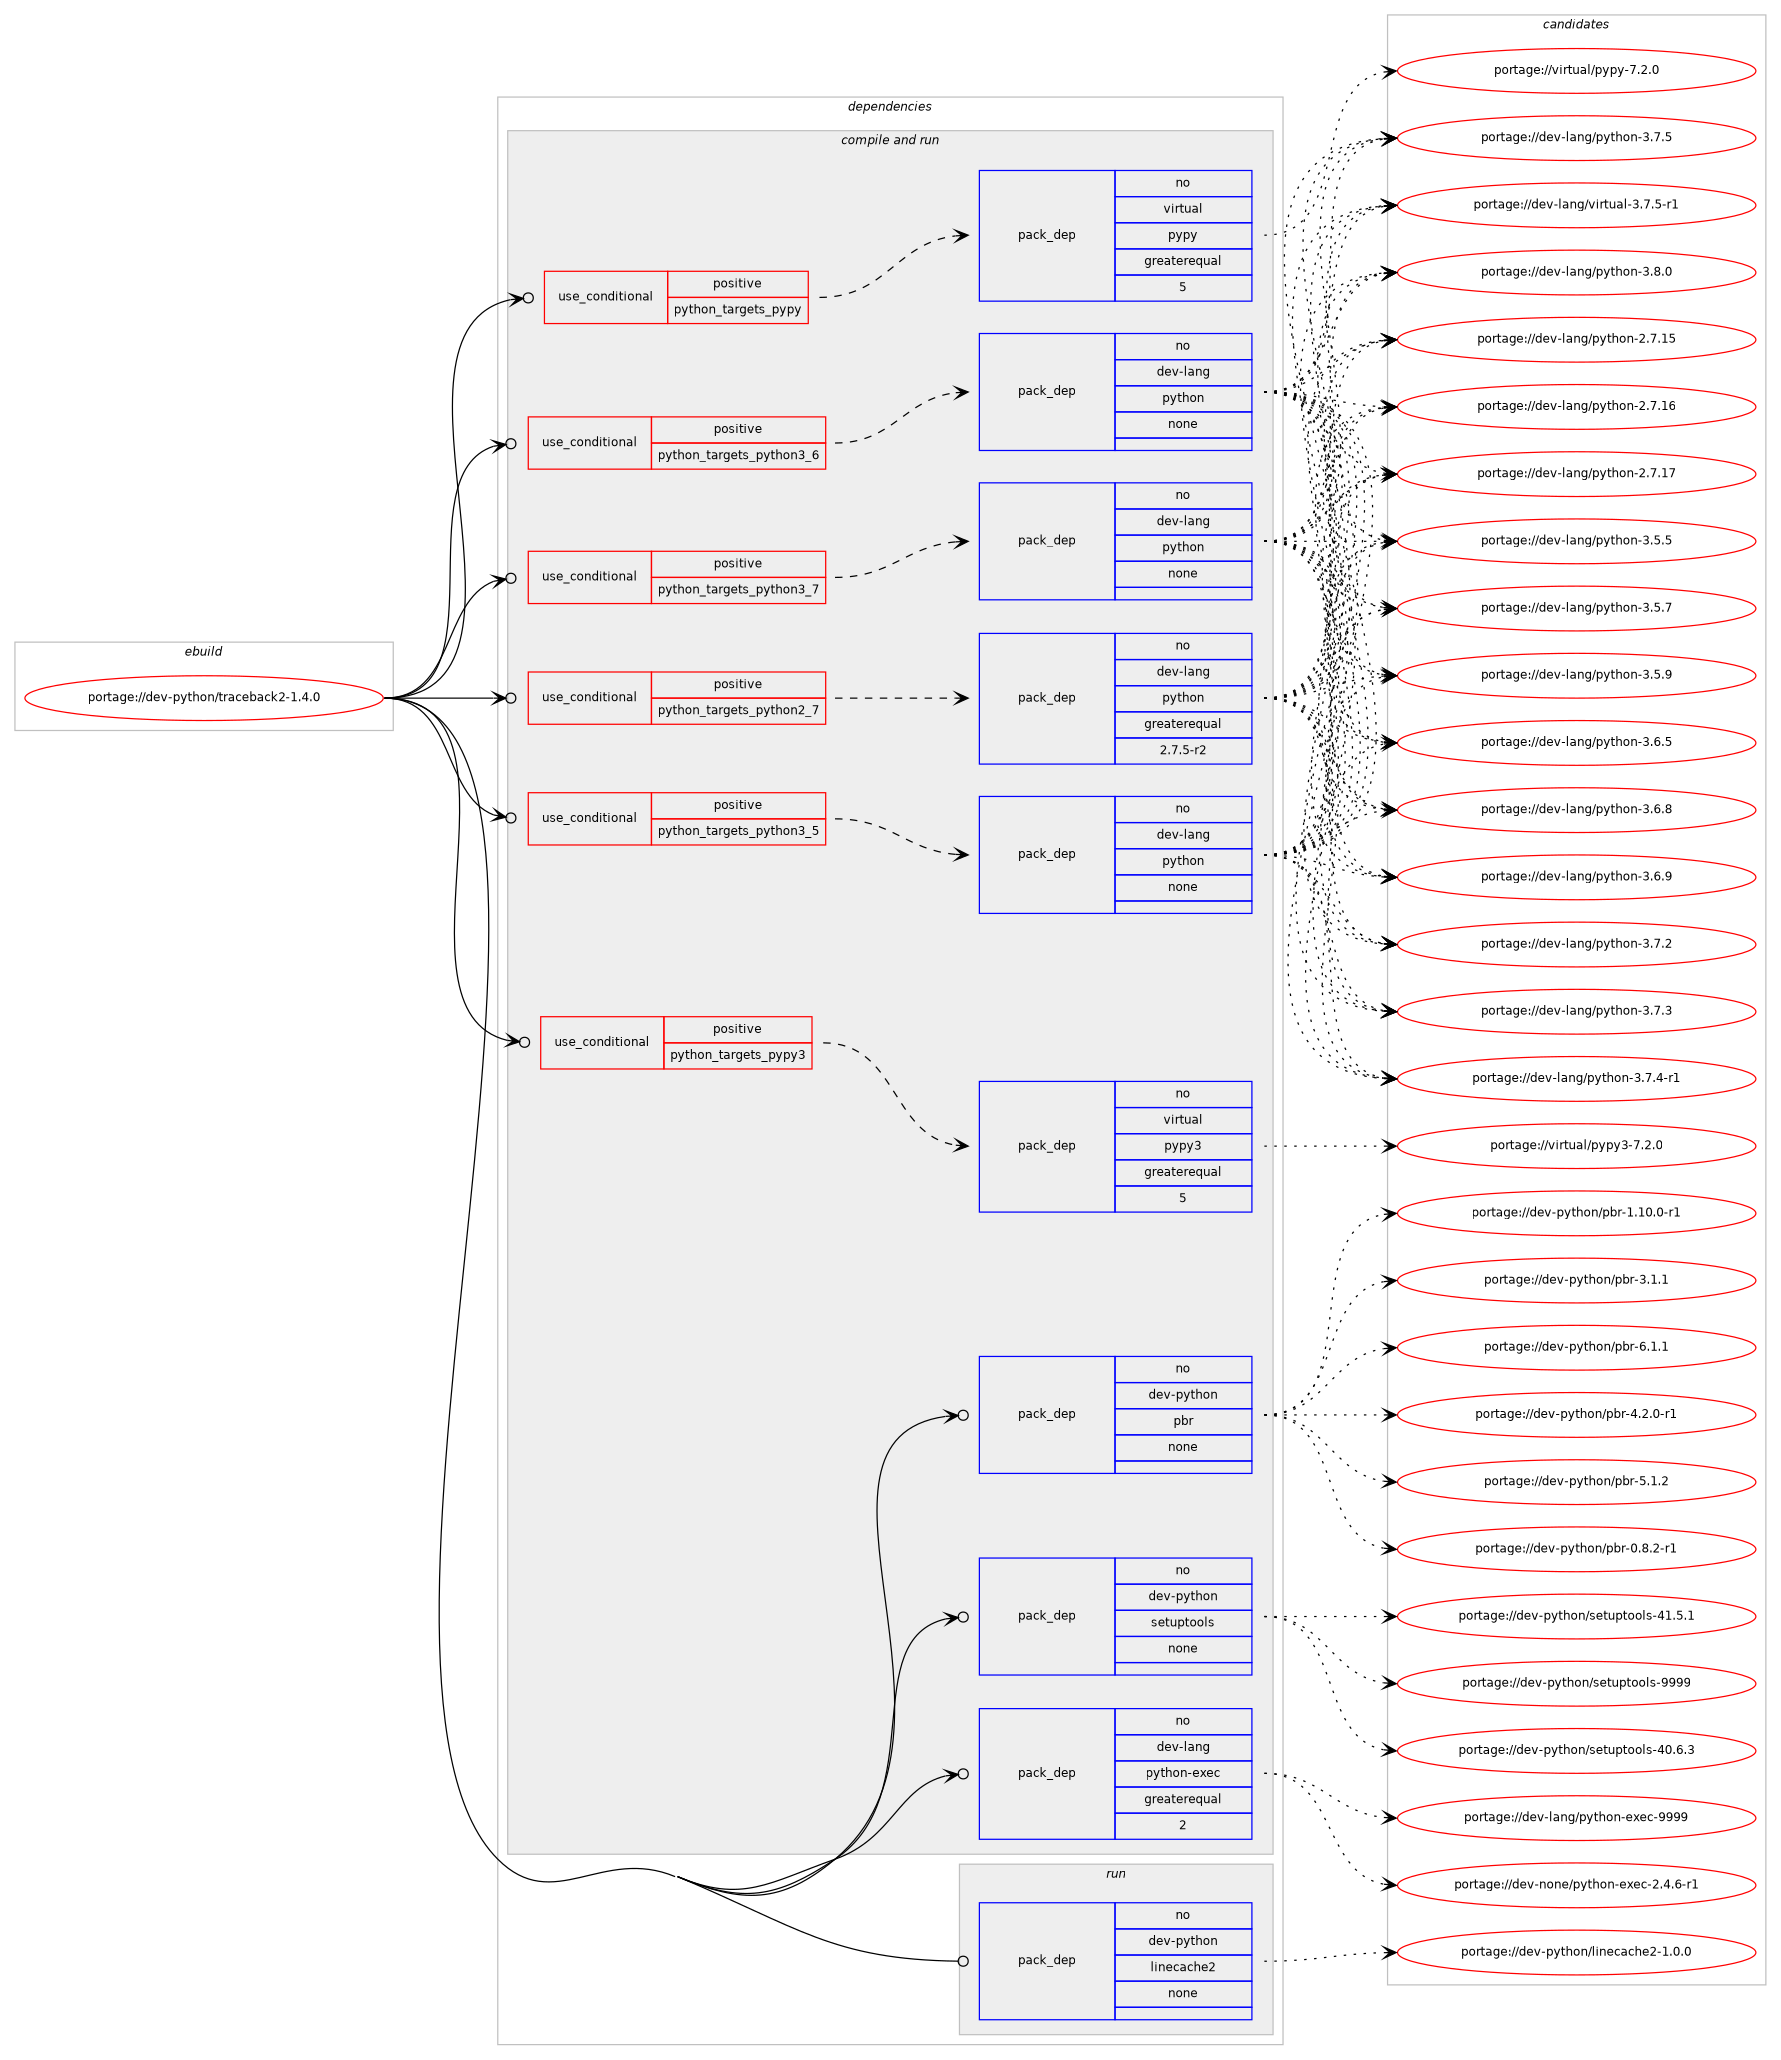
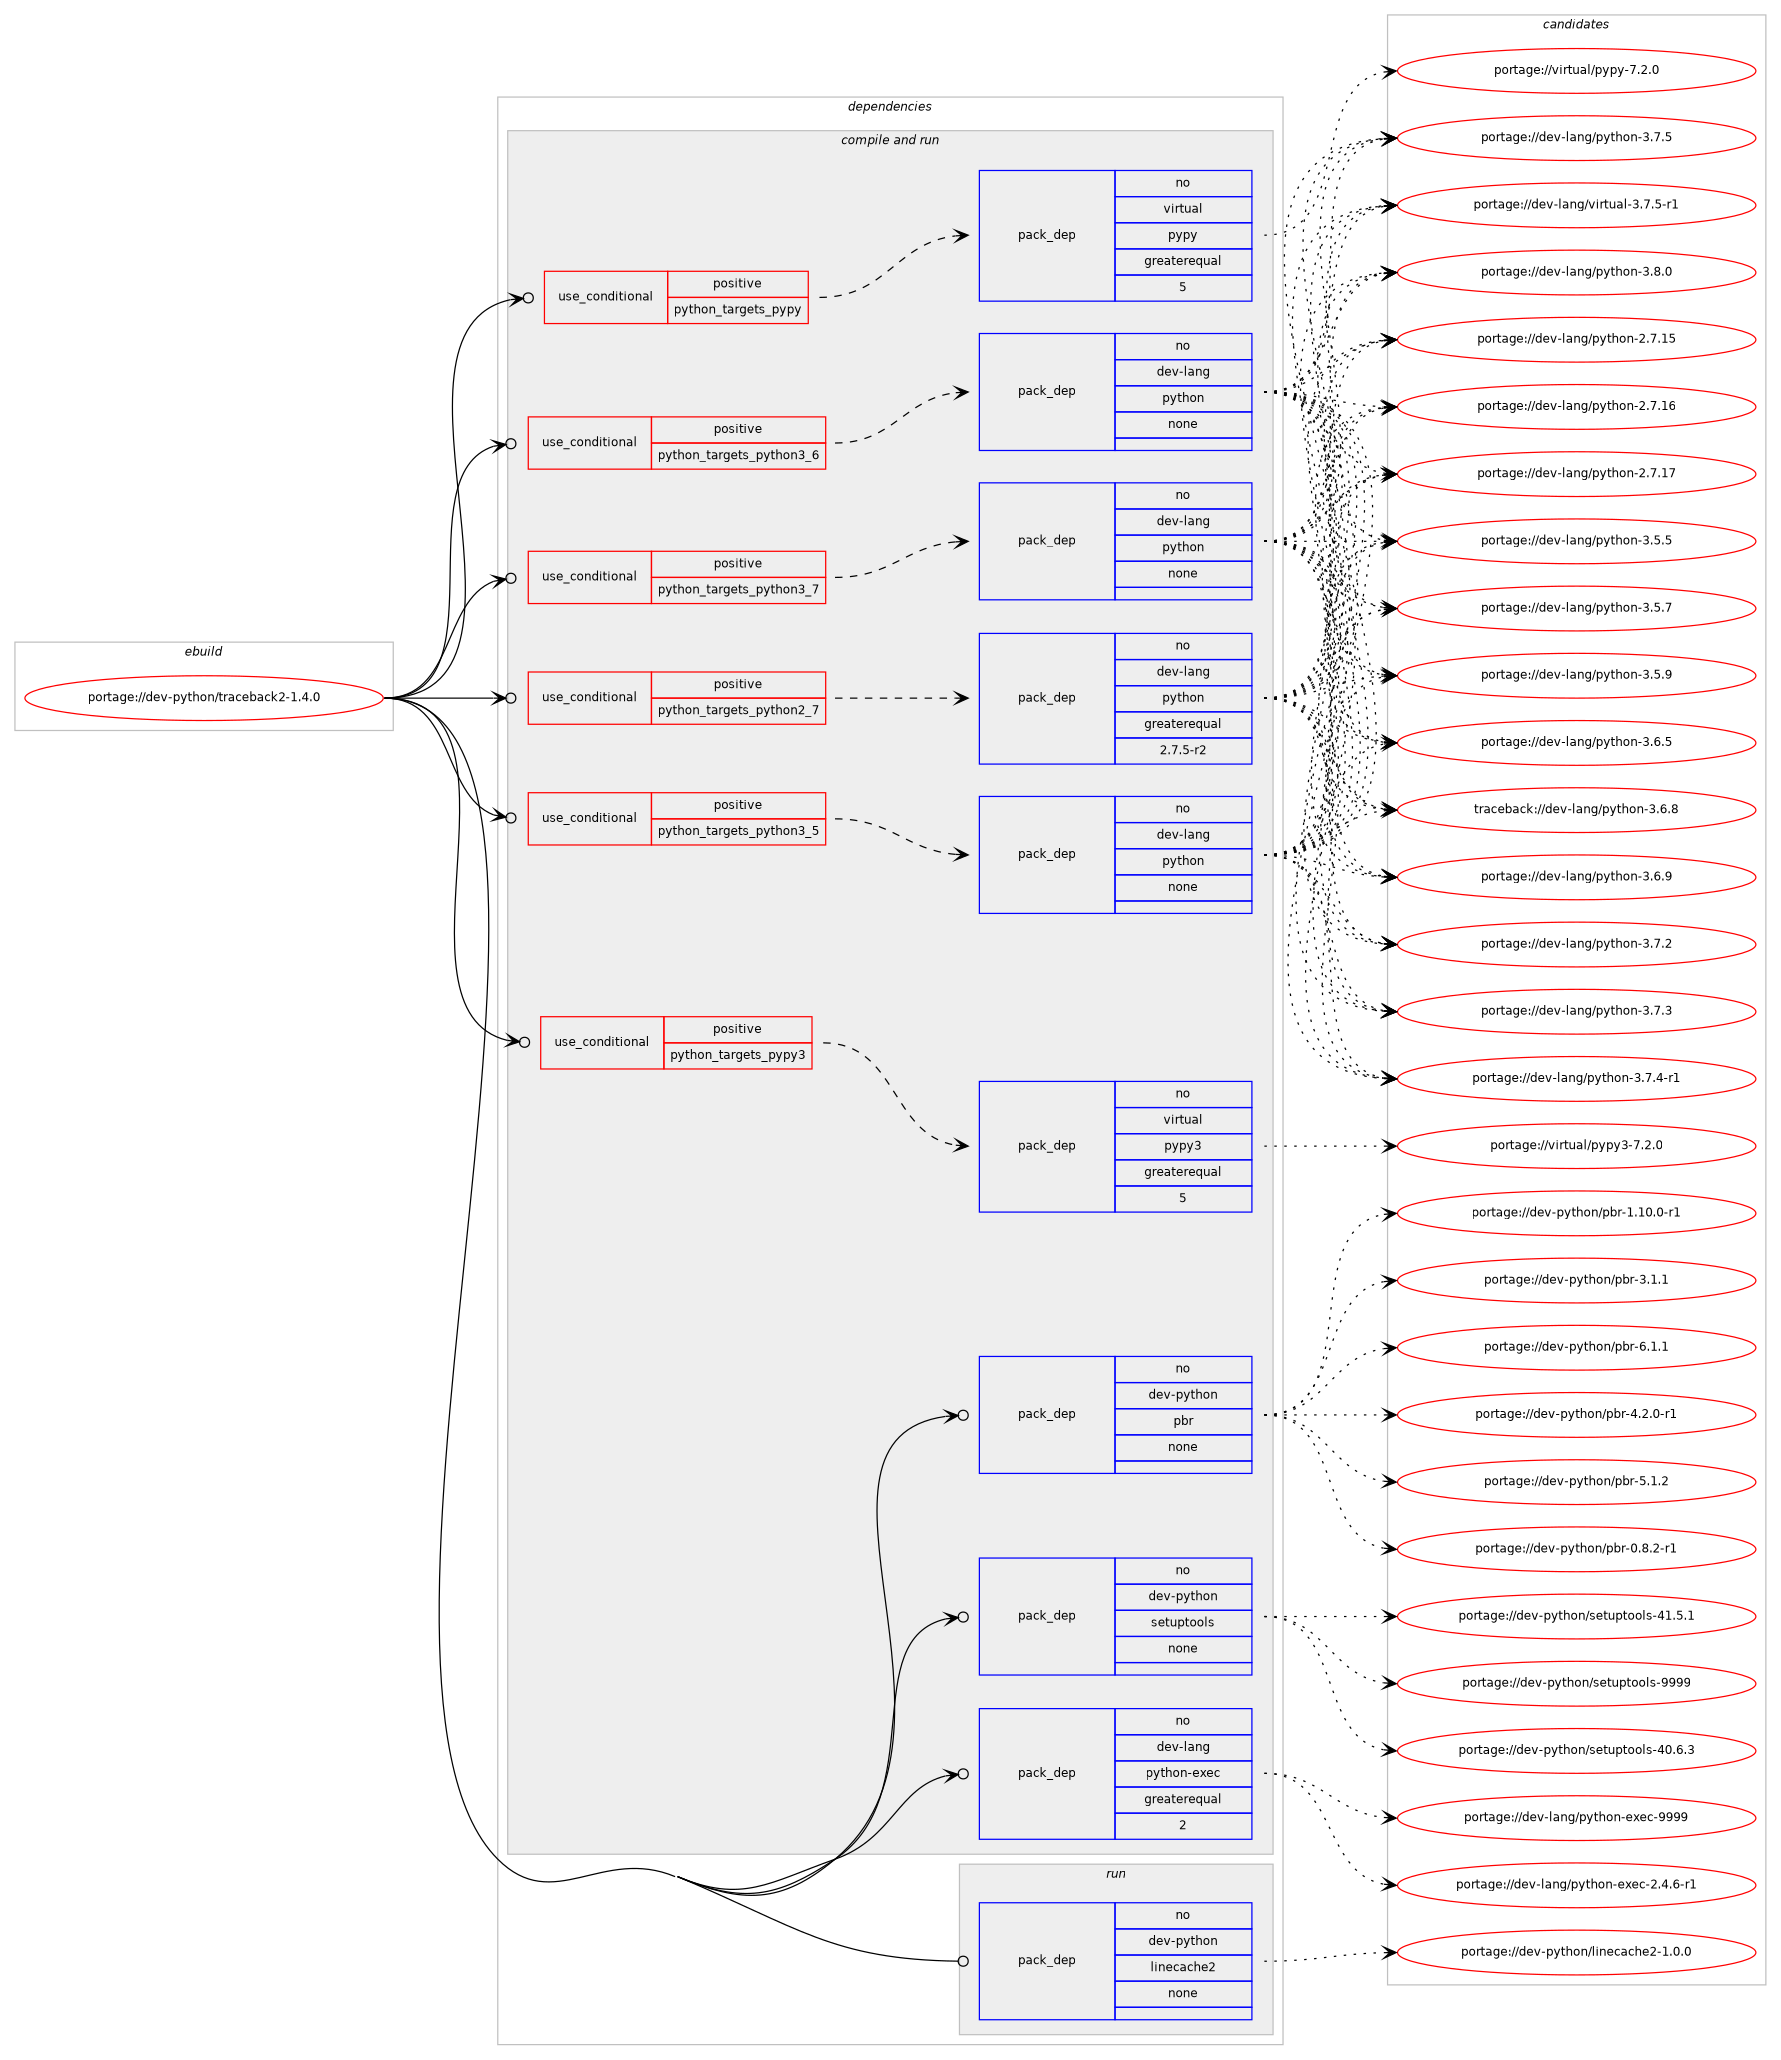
(1577, 810) -> (1577, 810)
(1577, 1885) -> (1577, 1885)
